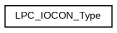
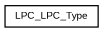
(59, 16) -> (52, 16)
